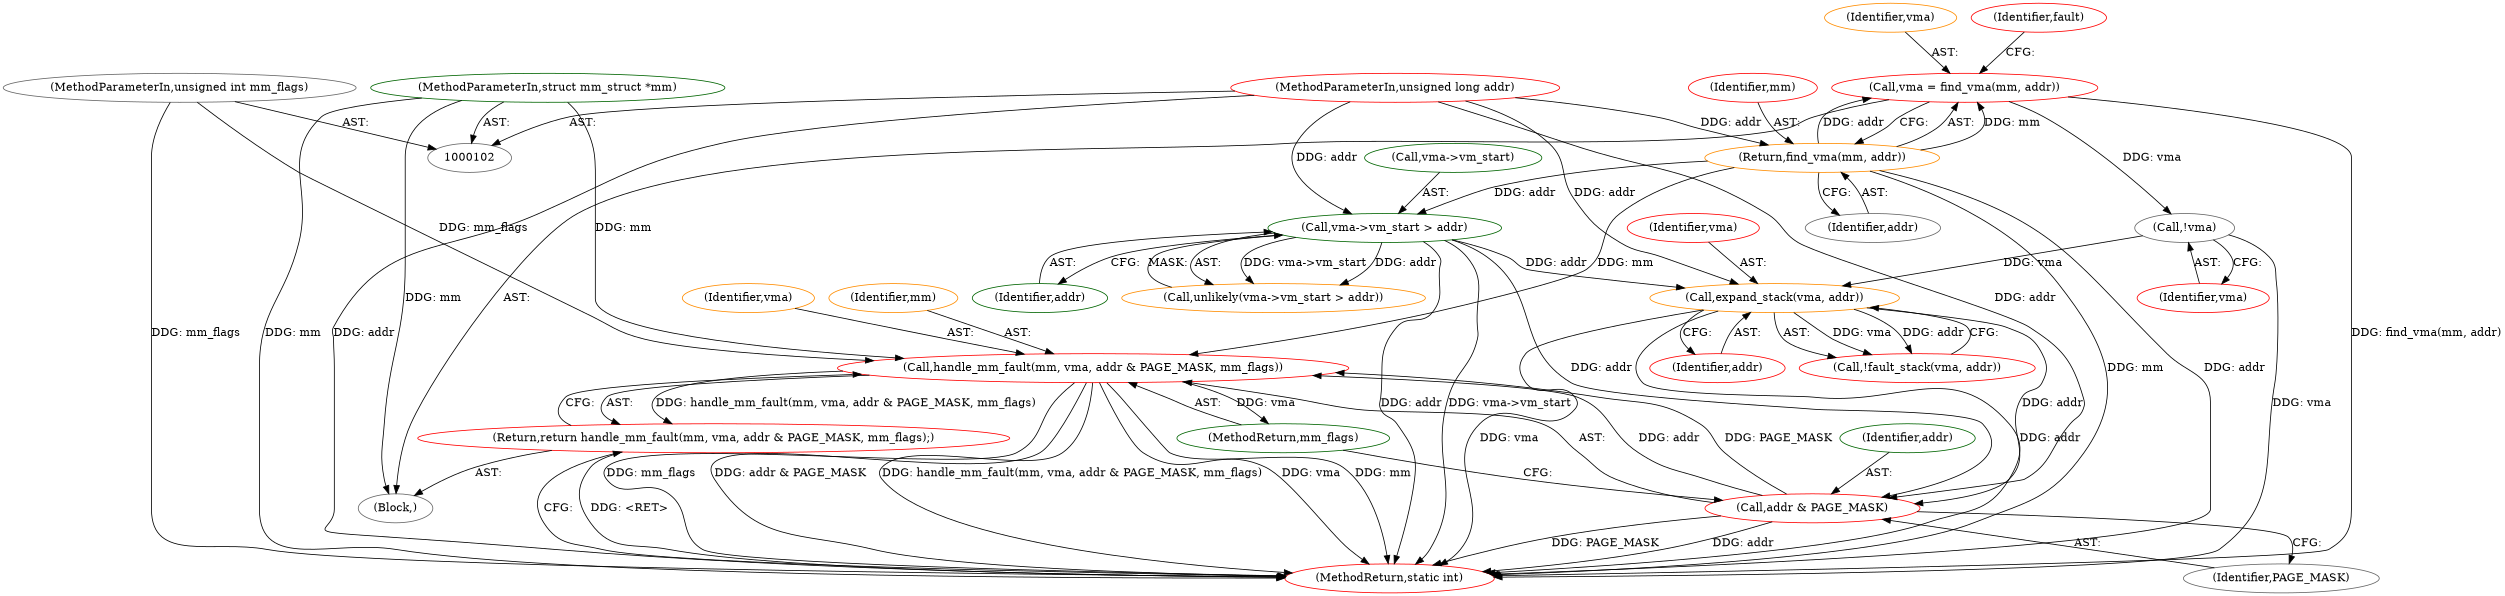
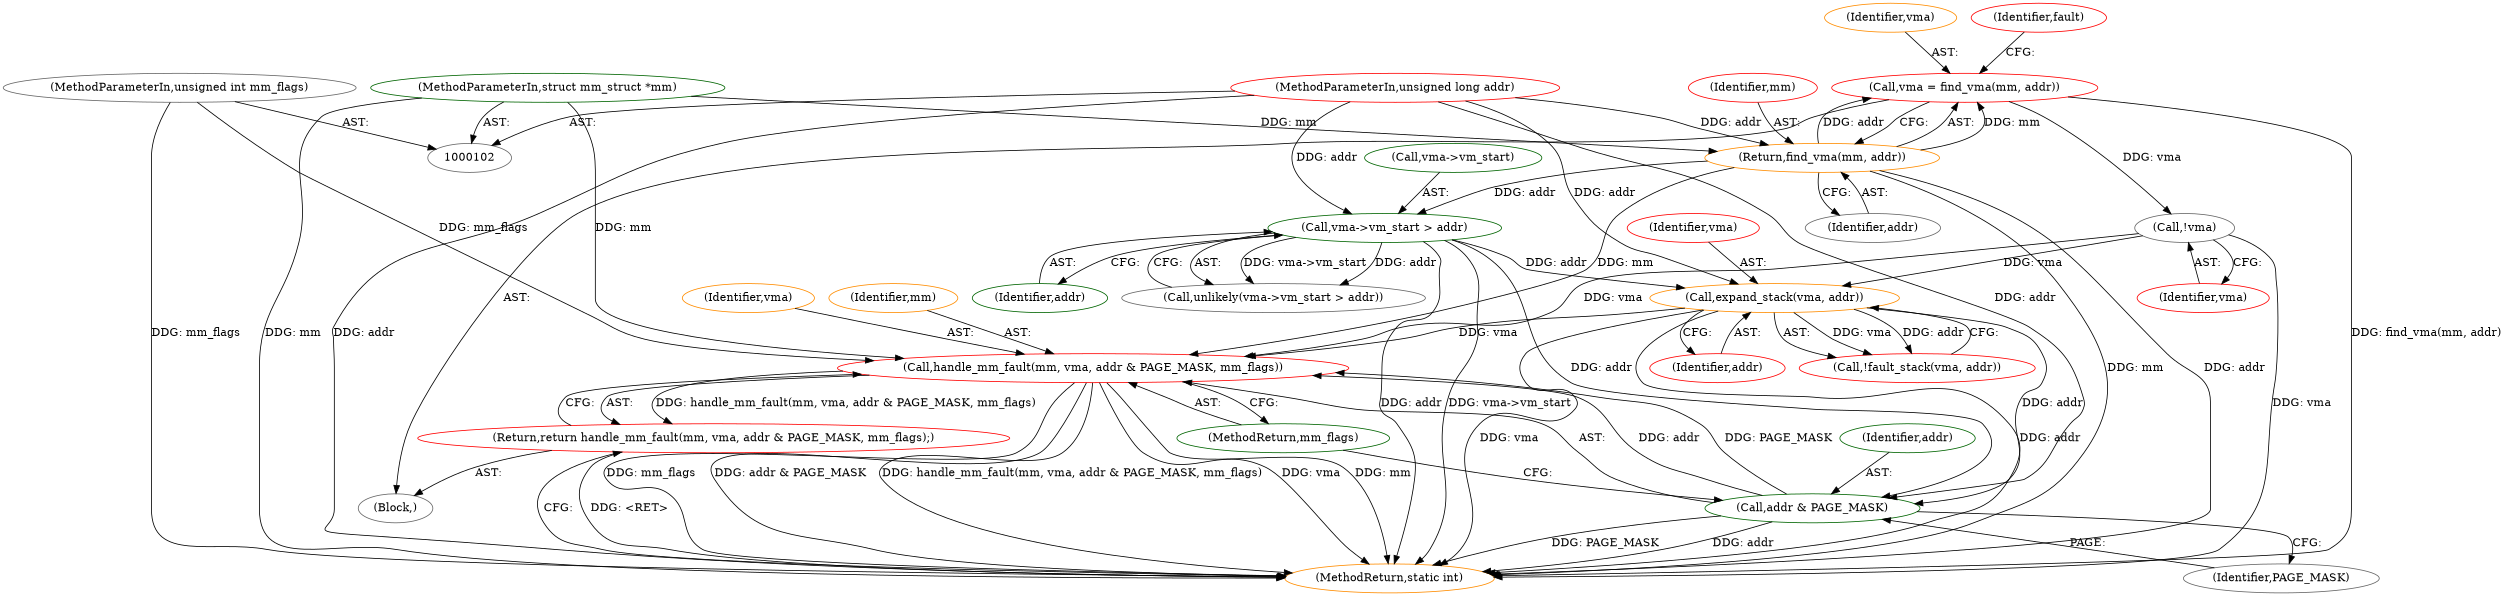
(1170, 263) -> (1170, 263)
none -> (1688, 271)
(405, 280) -> (1200, 124)
(1274, 298) -> (1274, 298)
none -> (1448, 329)
(1266, 403) -> (1266, 403)
(1812, 508) -> (1812, 508)
(2090, 543) -> (2090, 543)
(1390, 578) -> (1390, 578)
